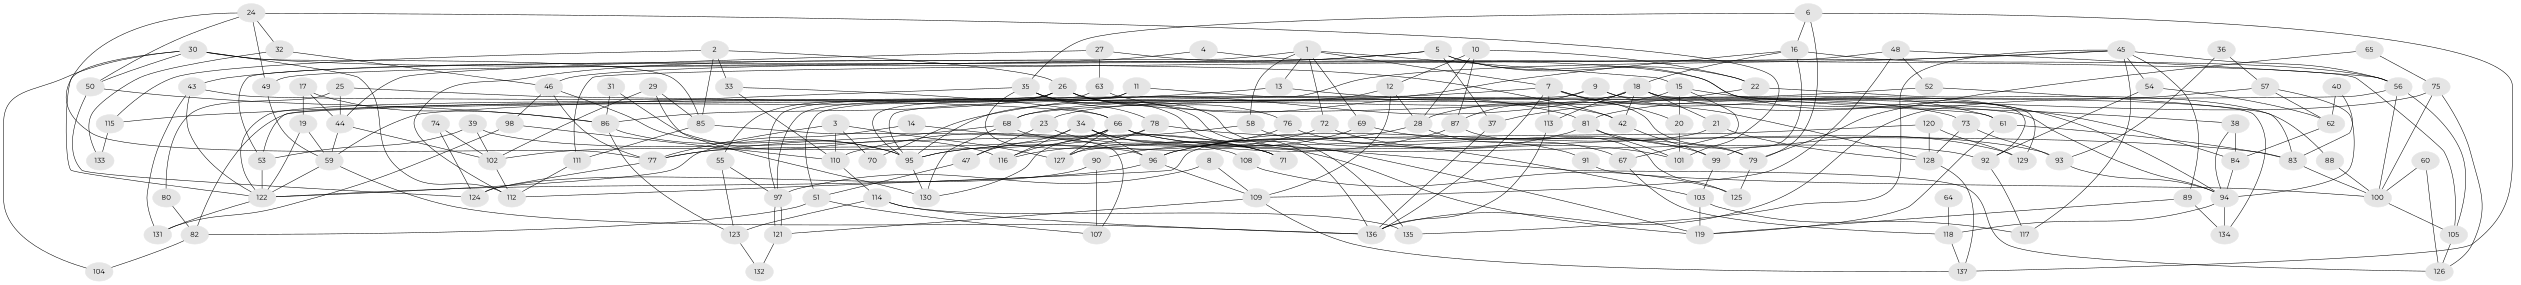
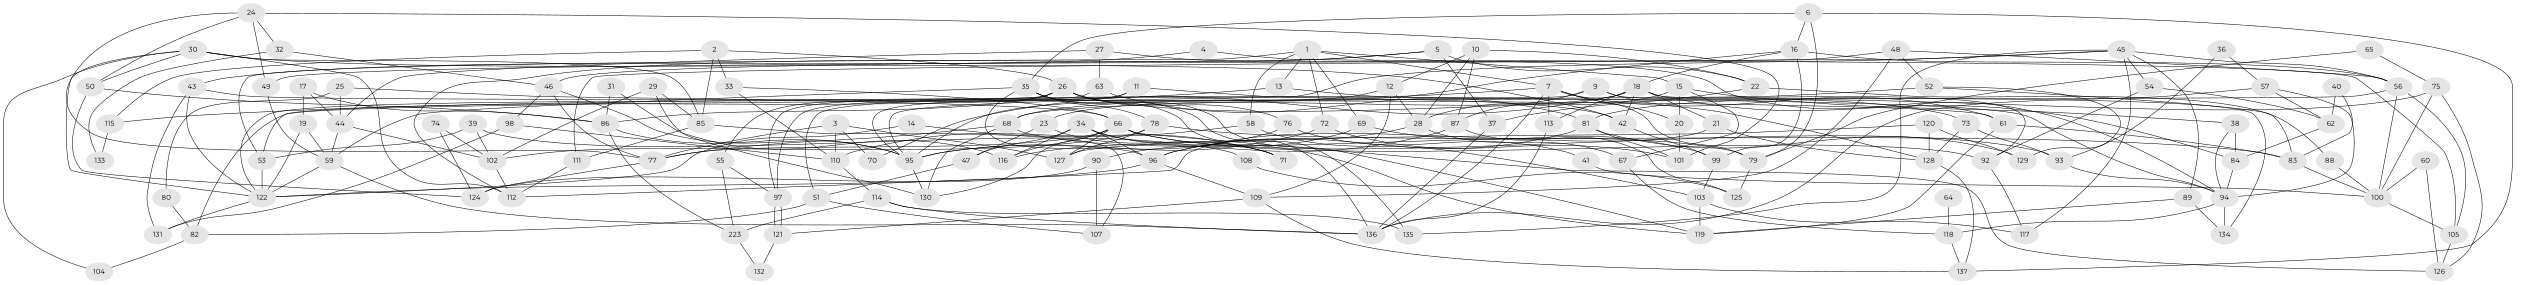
(1757, 98) -> (2100, 104)
(1210, 161) -> none
(1586, 161) -> (1586, 161)
(735, 235) -> (735, 235)
